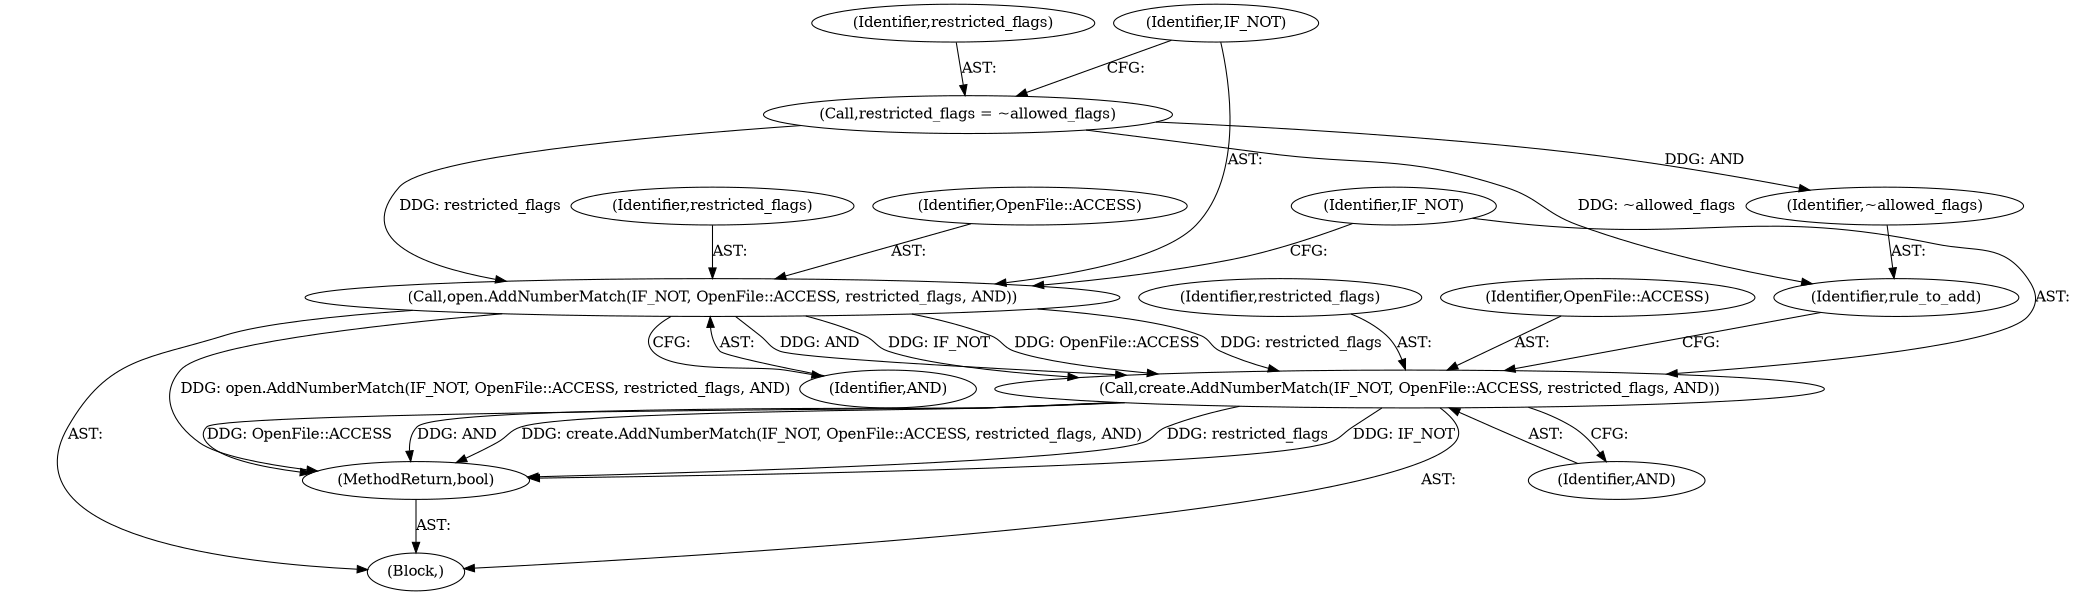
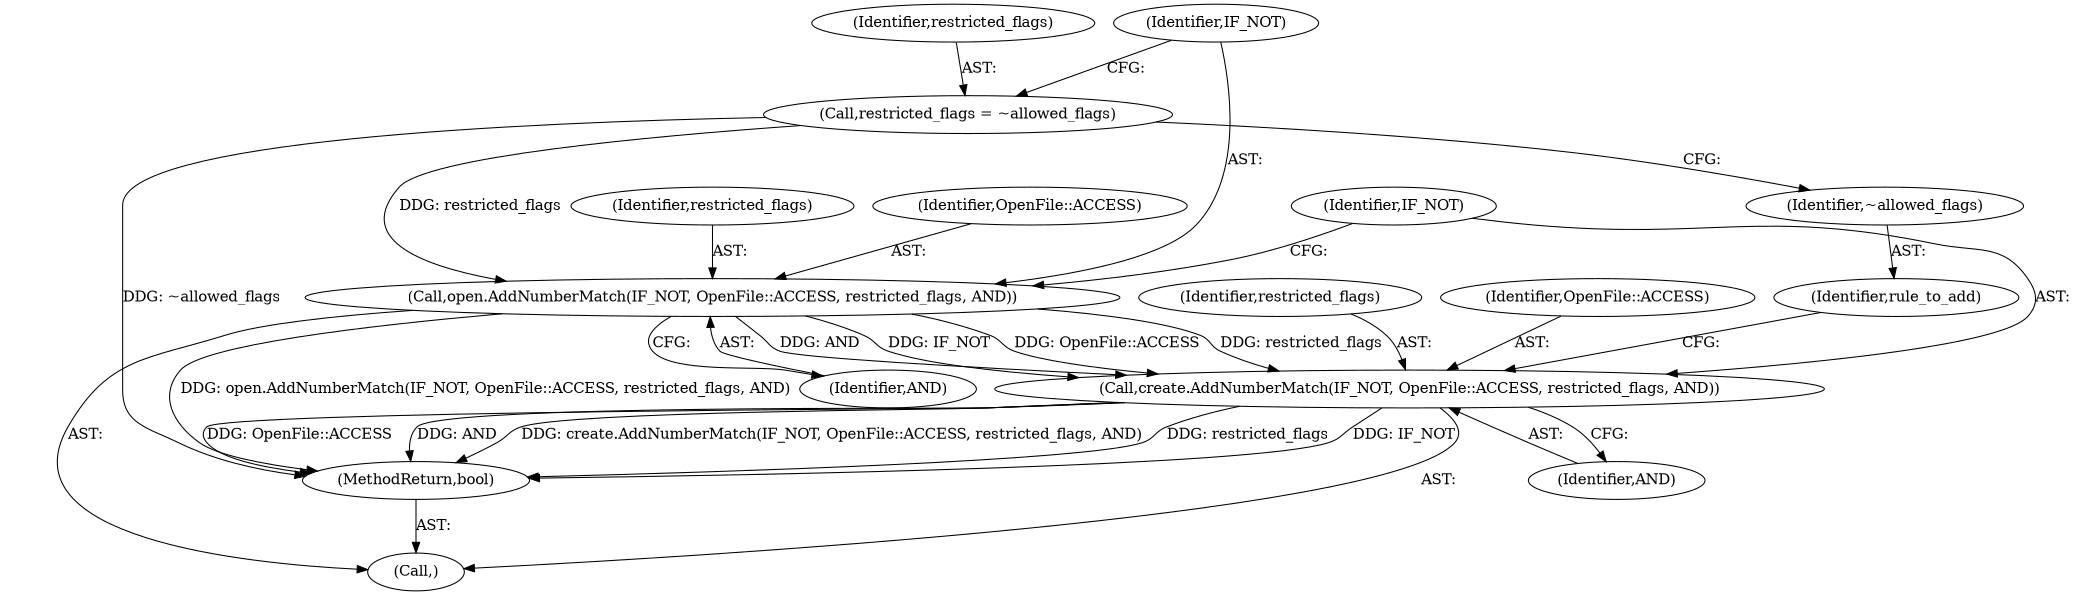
(1705, 160) -> (1705, 160)
(1452, 173) -> (243, 154)
(416, 572) -> (416, 572)
